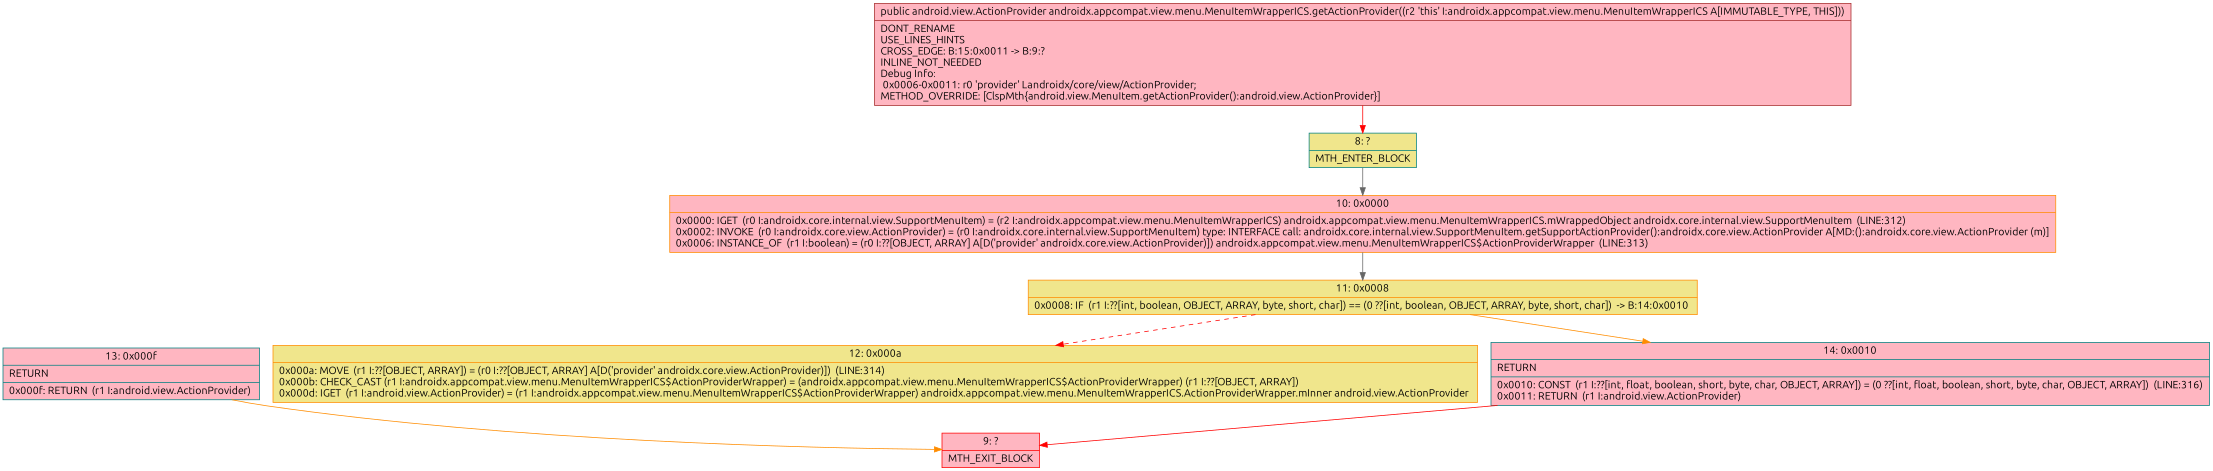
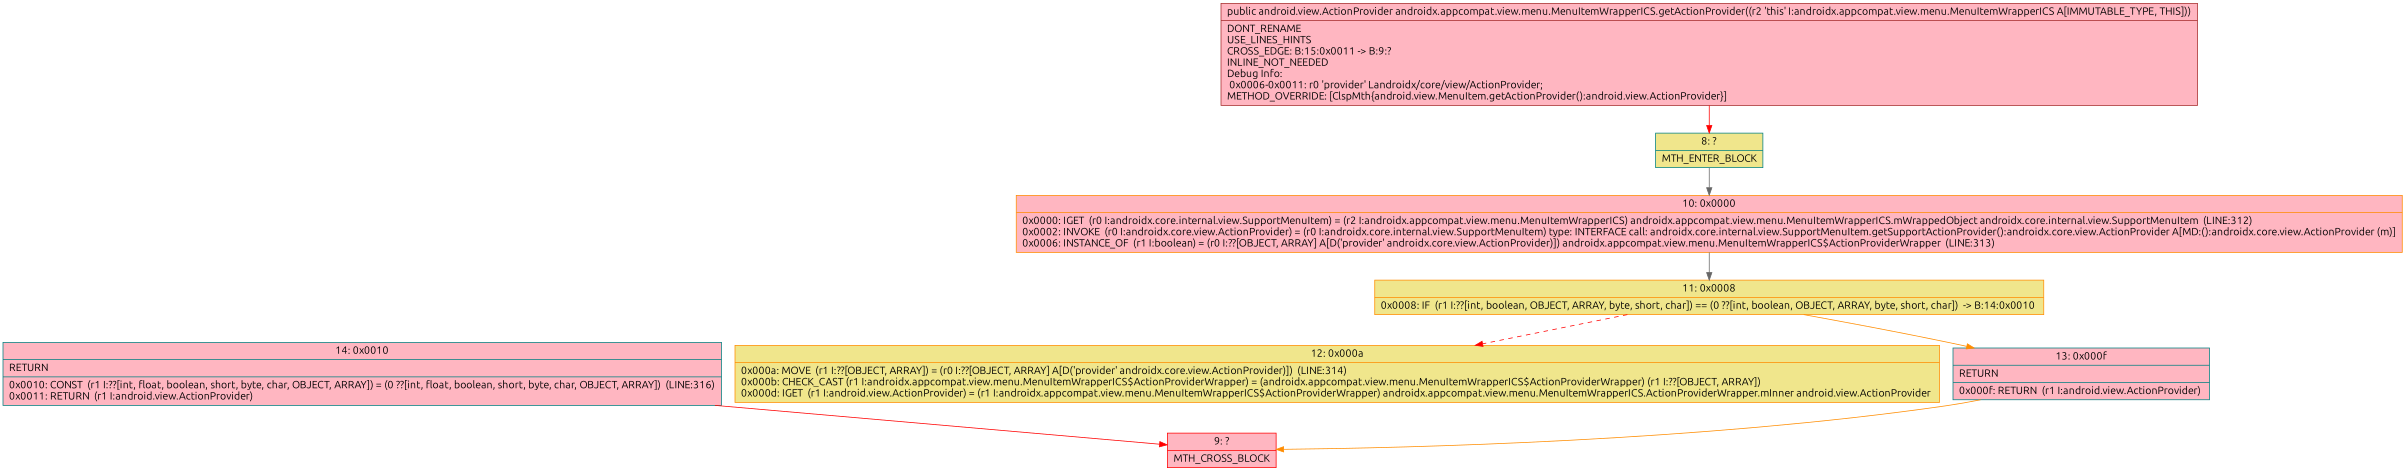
(1556, 328) -> (1885, 330)
(991, 459) -> (1222, 459)
